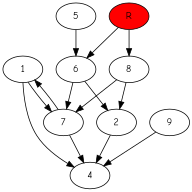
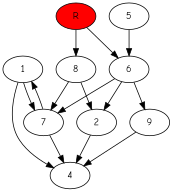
none -> (138, 92)
